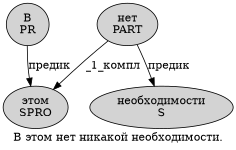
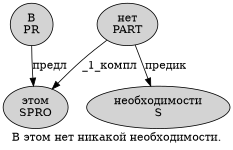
(49, 66) -> (50, 66)
